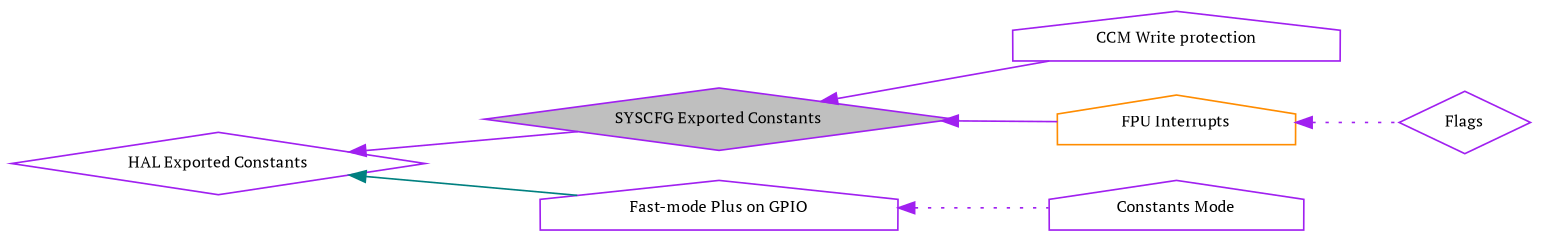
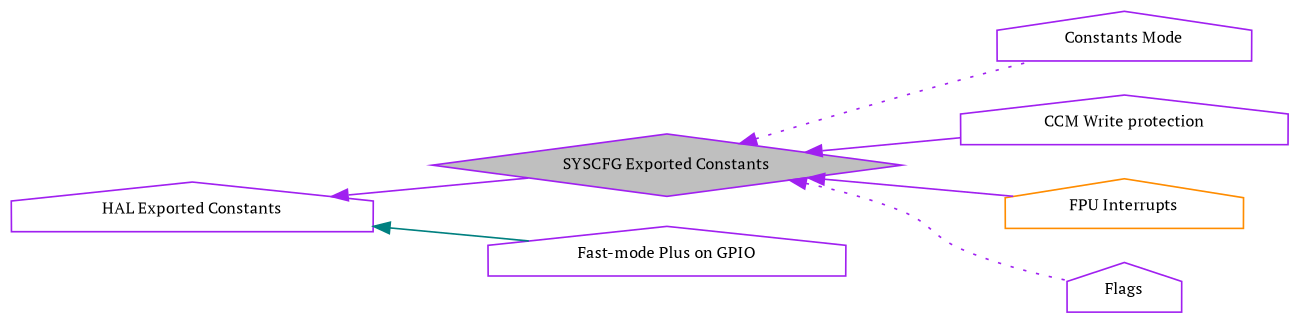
(1356, 122) -> (936, 234)
(1465, 122) -> (1124, 290)
(218, 164) -> (192, 209)
(982, 208) -> (894, 99)
